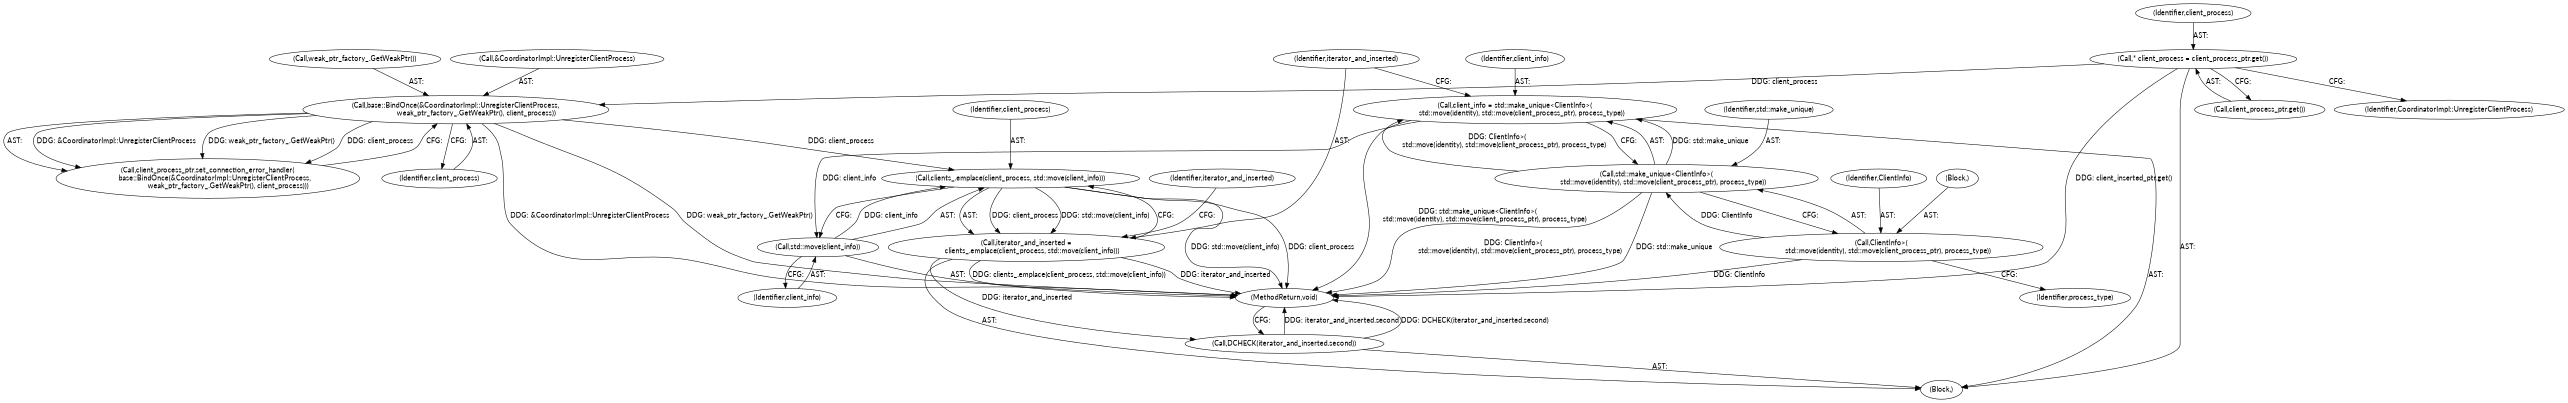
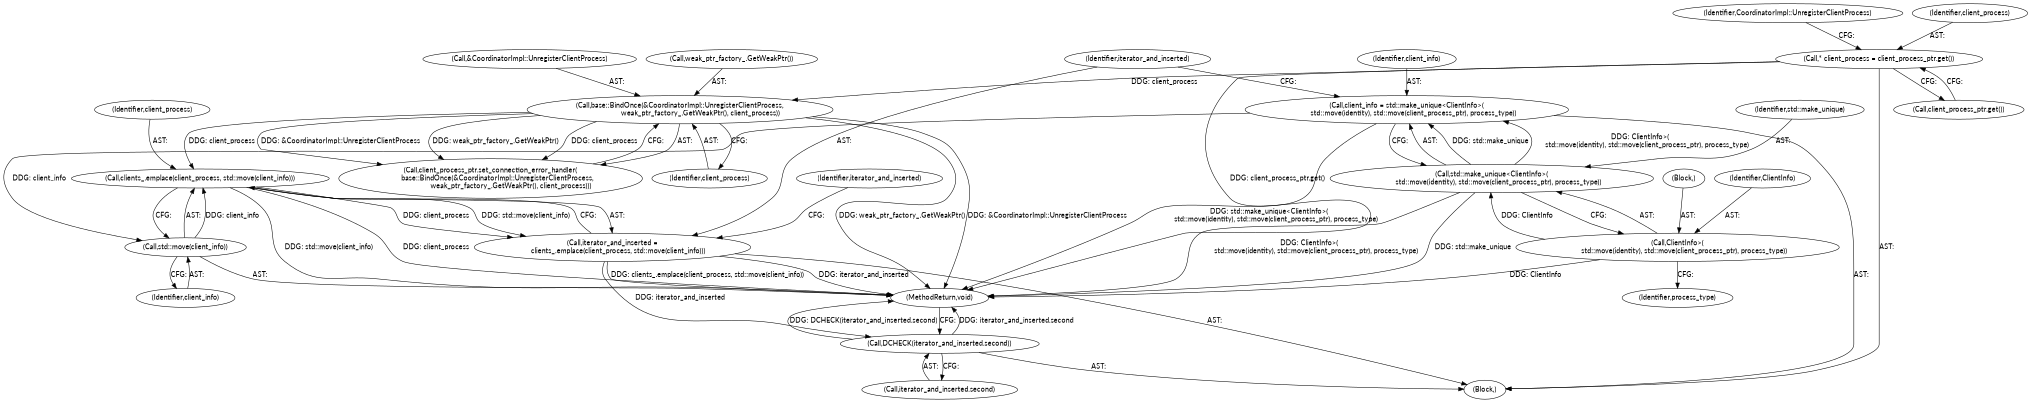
(2215, 82) -> (1956, 82)
(2318, 84) -> (1831, 35)
(2124, 178) -> (1278, 178)
none -> (940, 390)
